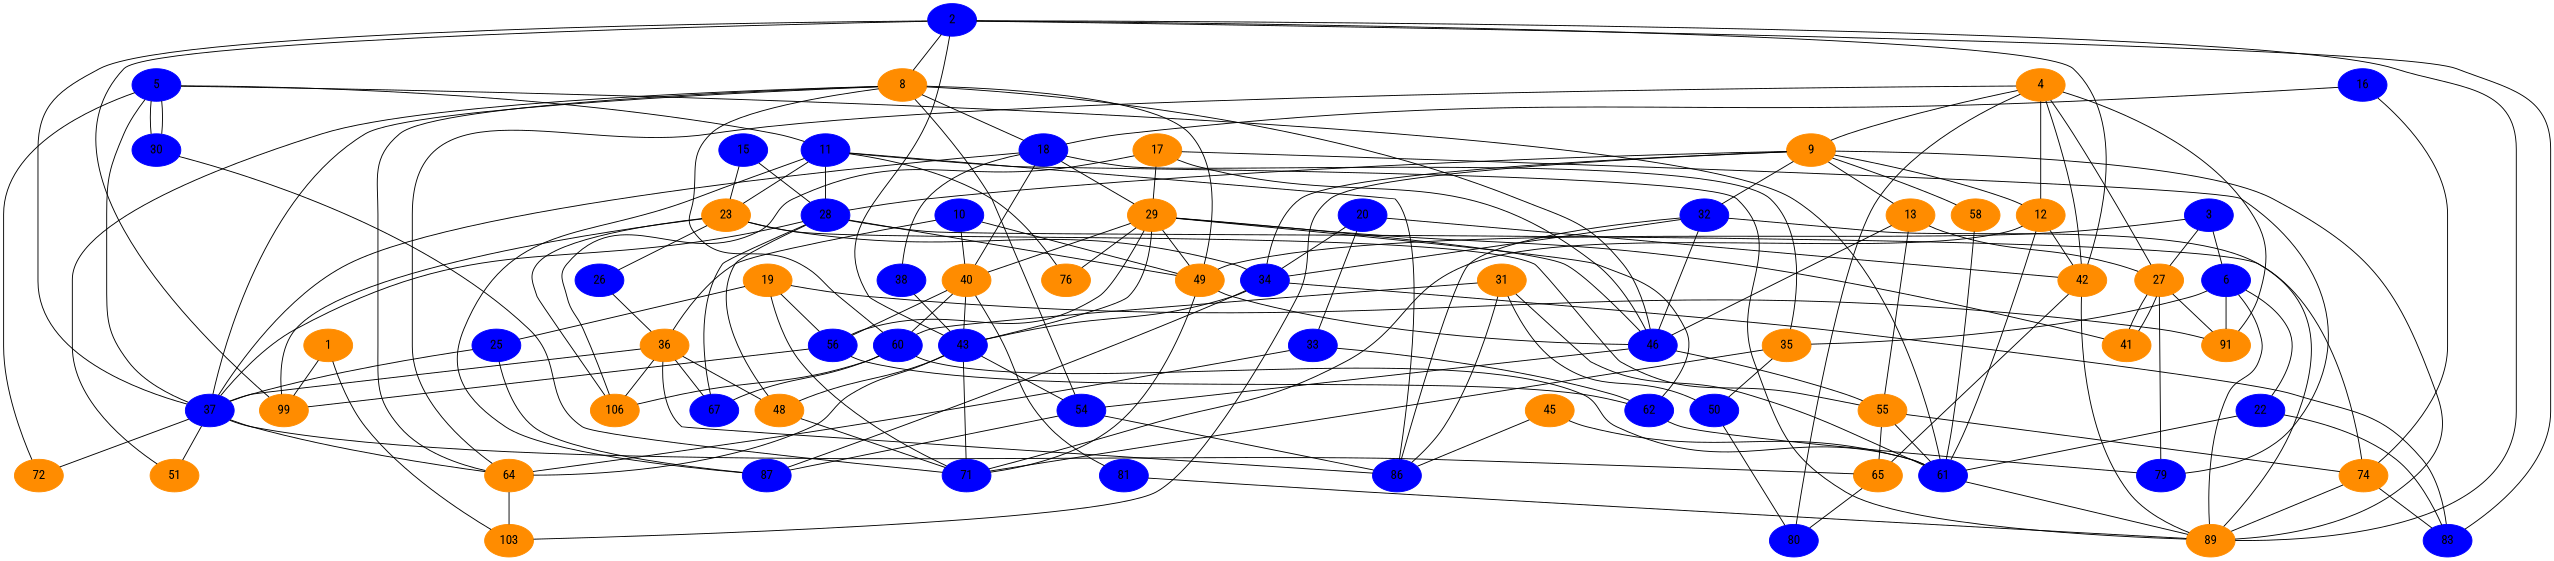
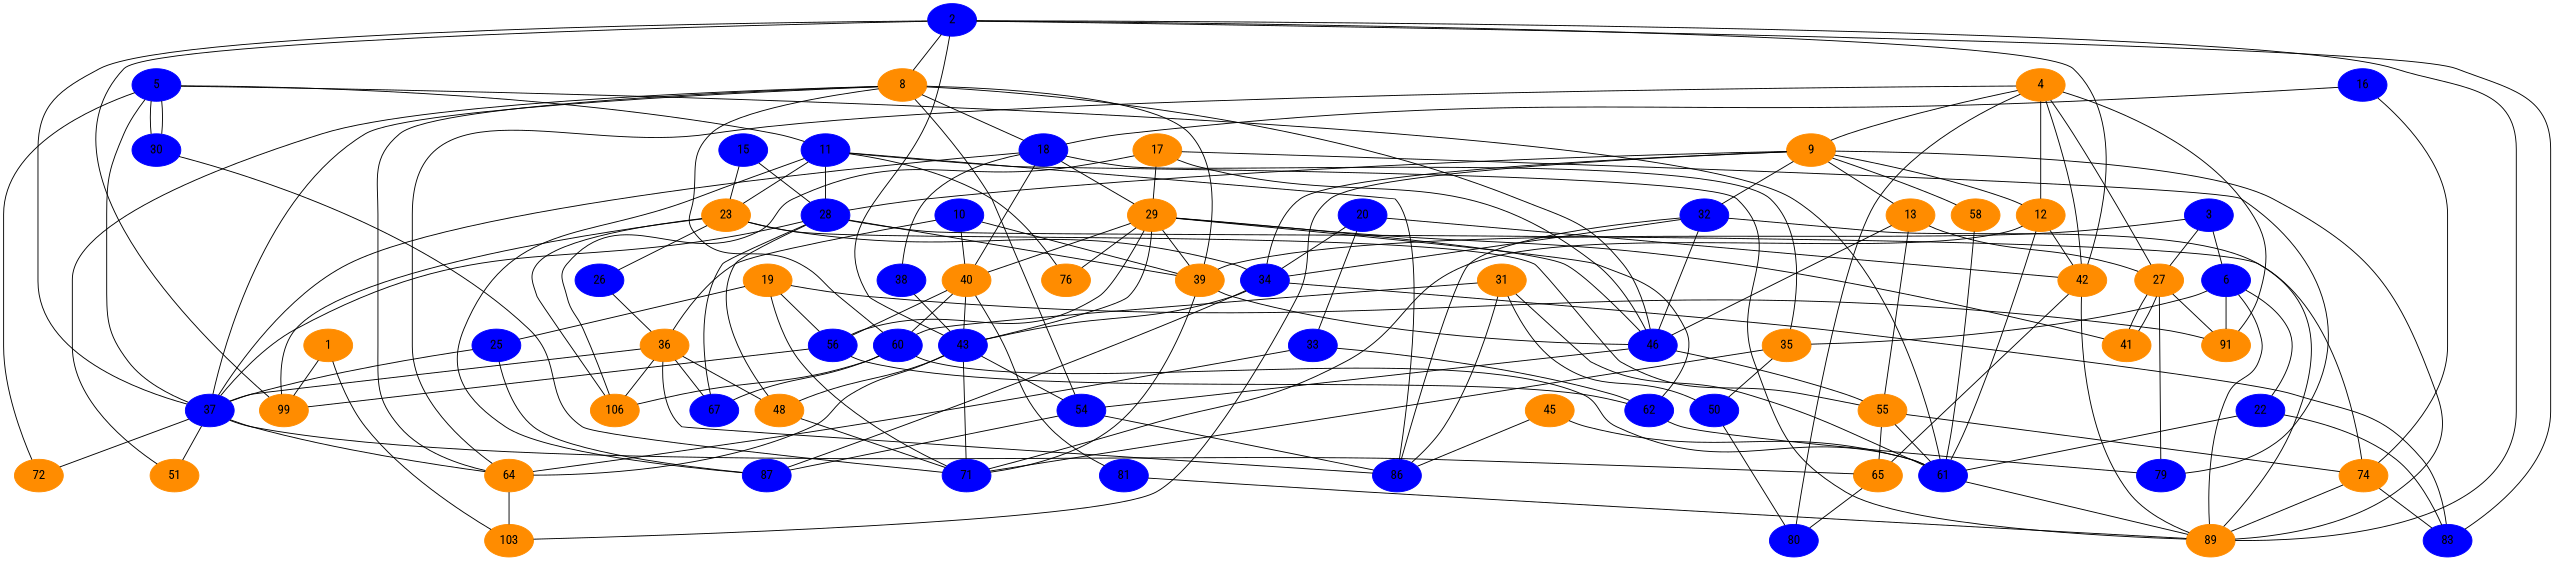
(1200, 280) -> (1200, 280)
